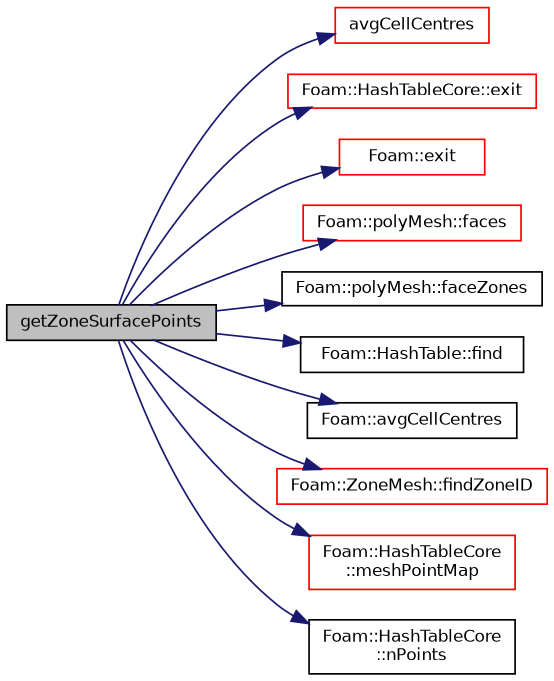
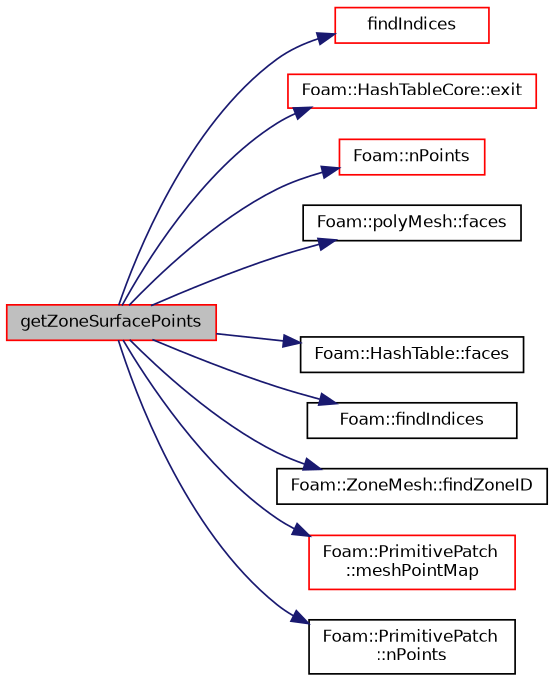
(412, 25) -> (412, 25)
(412, 157) -> (412, 157)
(412, 223) -> (412, 223)
(412, 289) -> none
(111, 323) -> (111, 323)
(412, 355) -> (412, 355)
(412, 421) -> (412, 421)
(412, 486) -> (412, 486)
(412, 562) -> (412, 562)
(412, 647) -> (412, 647)
